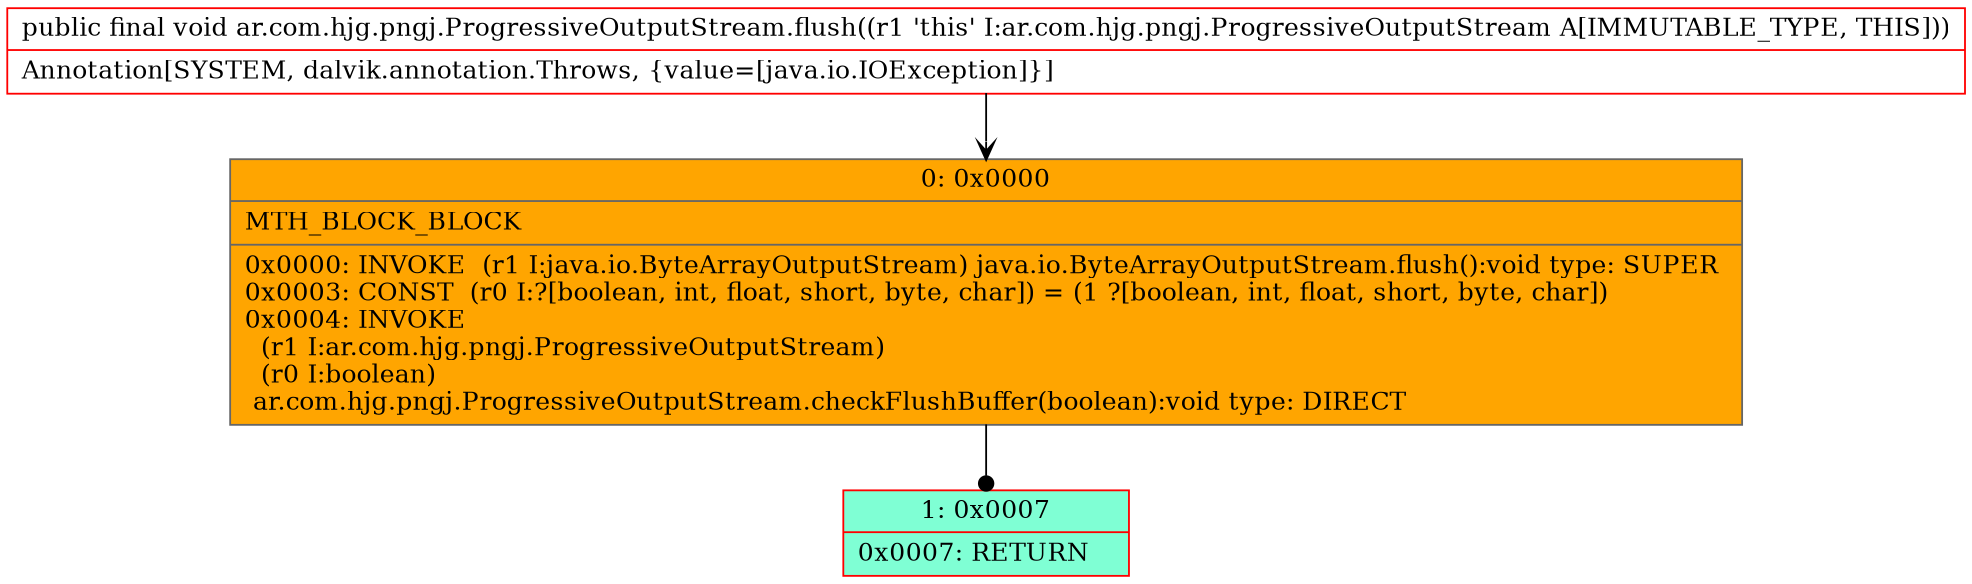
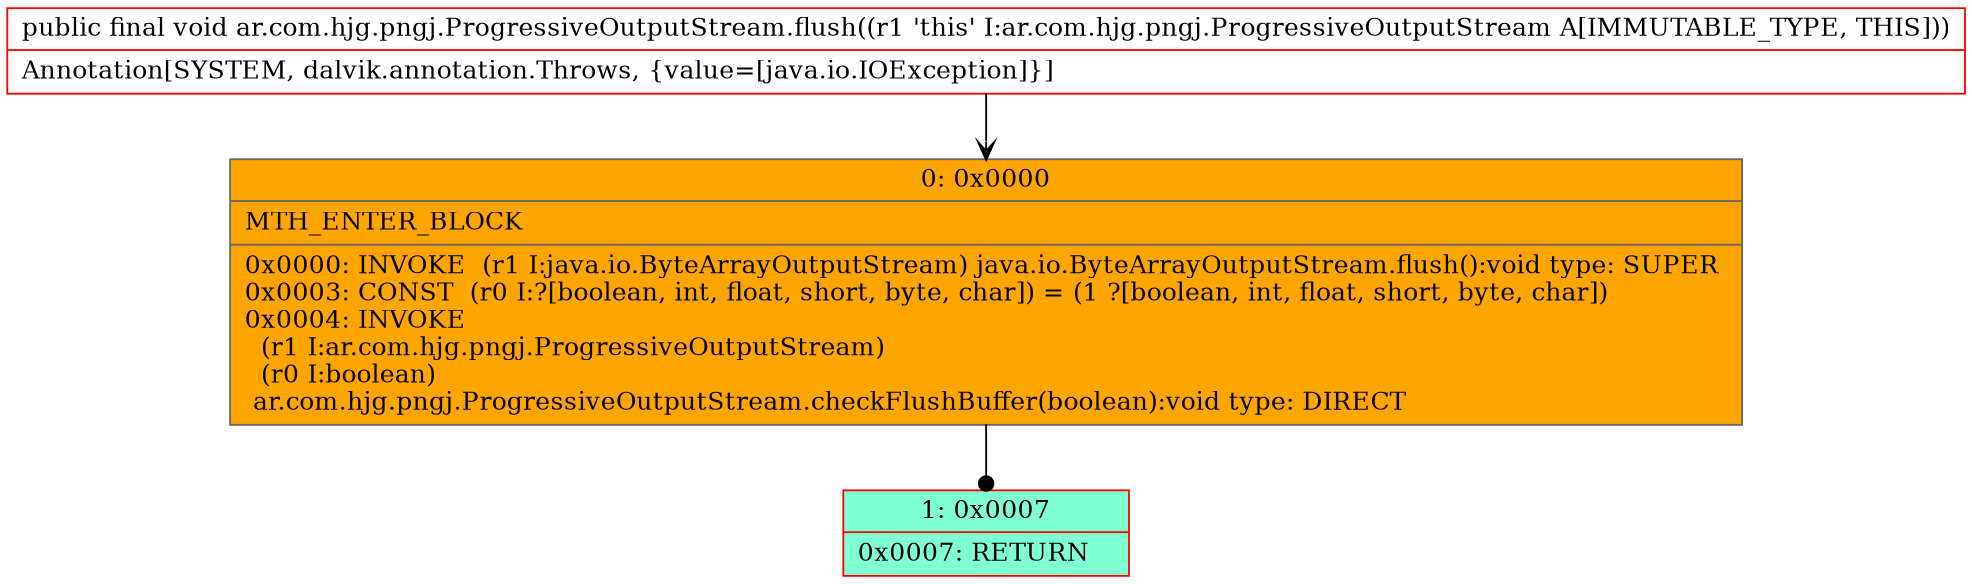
(384, 222) -> (385, 222)
